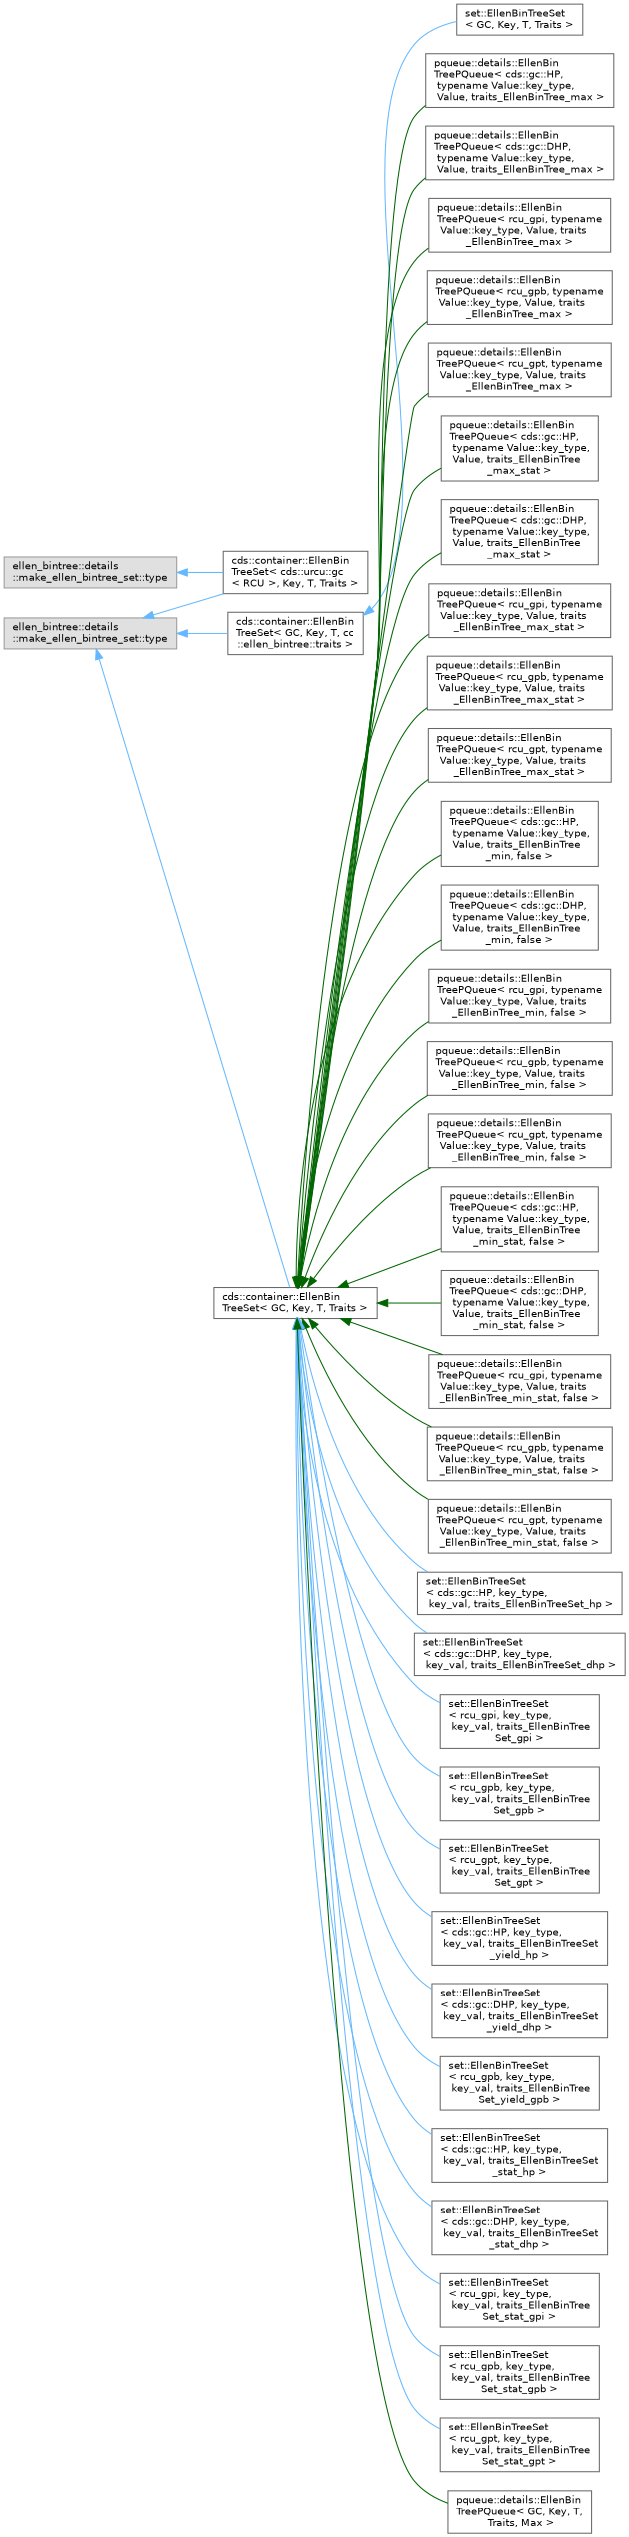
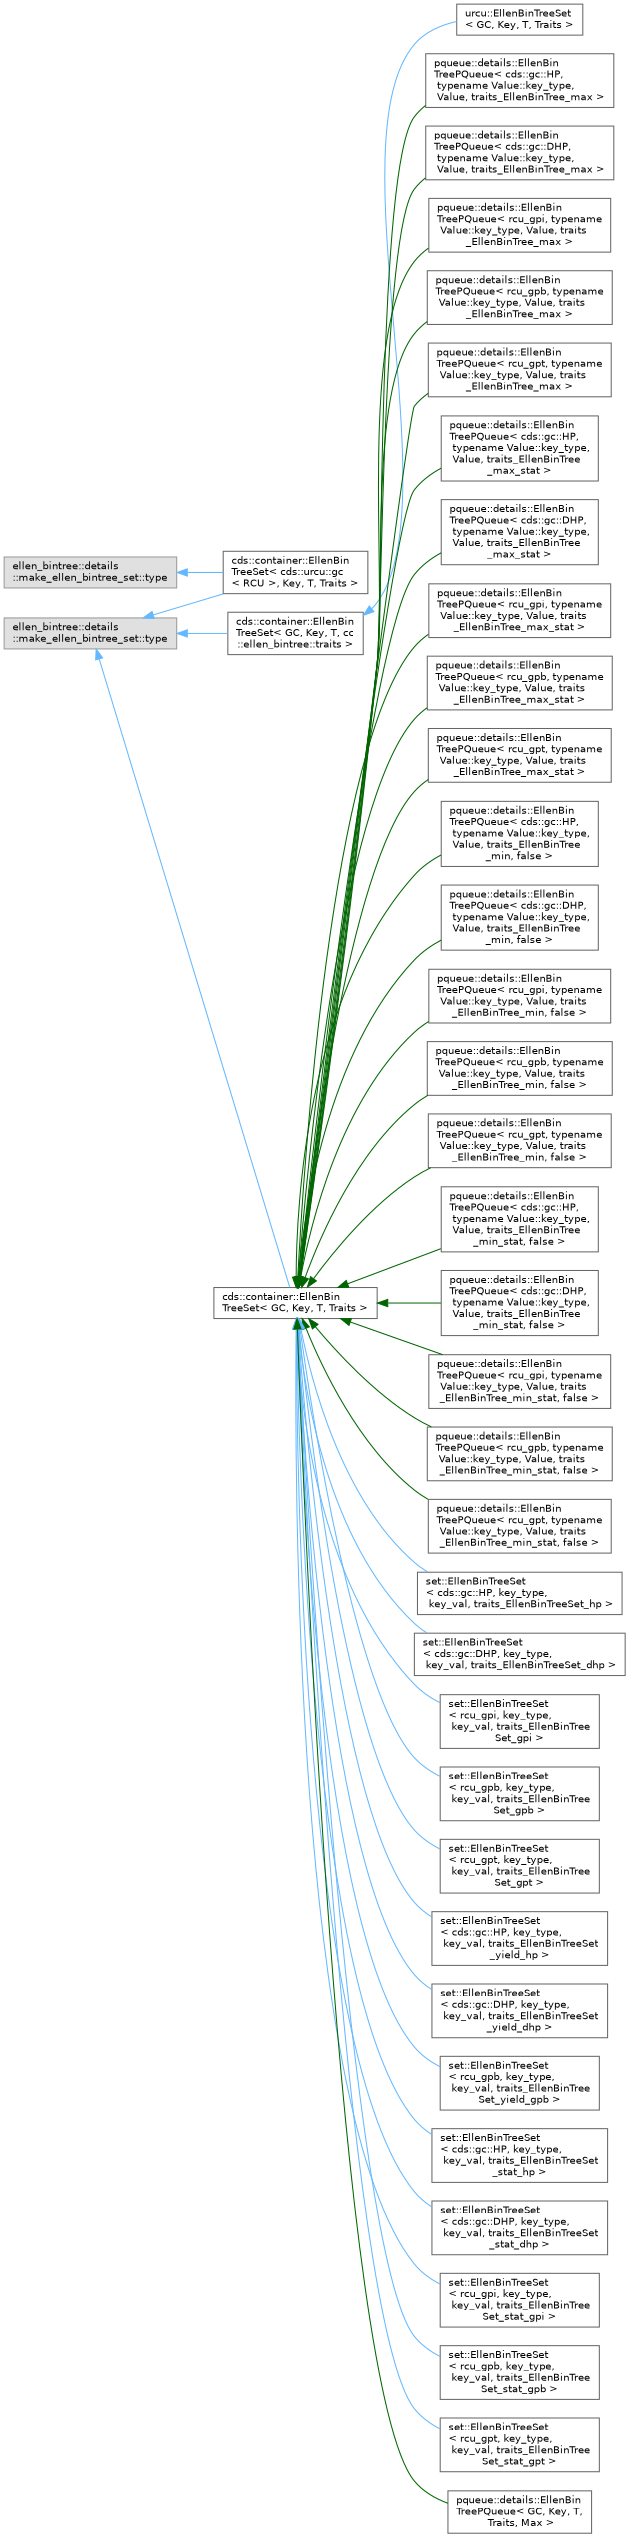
(520, 20) -> (520, 20)
